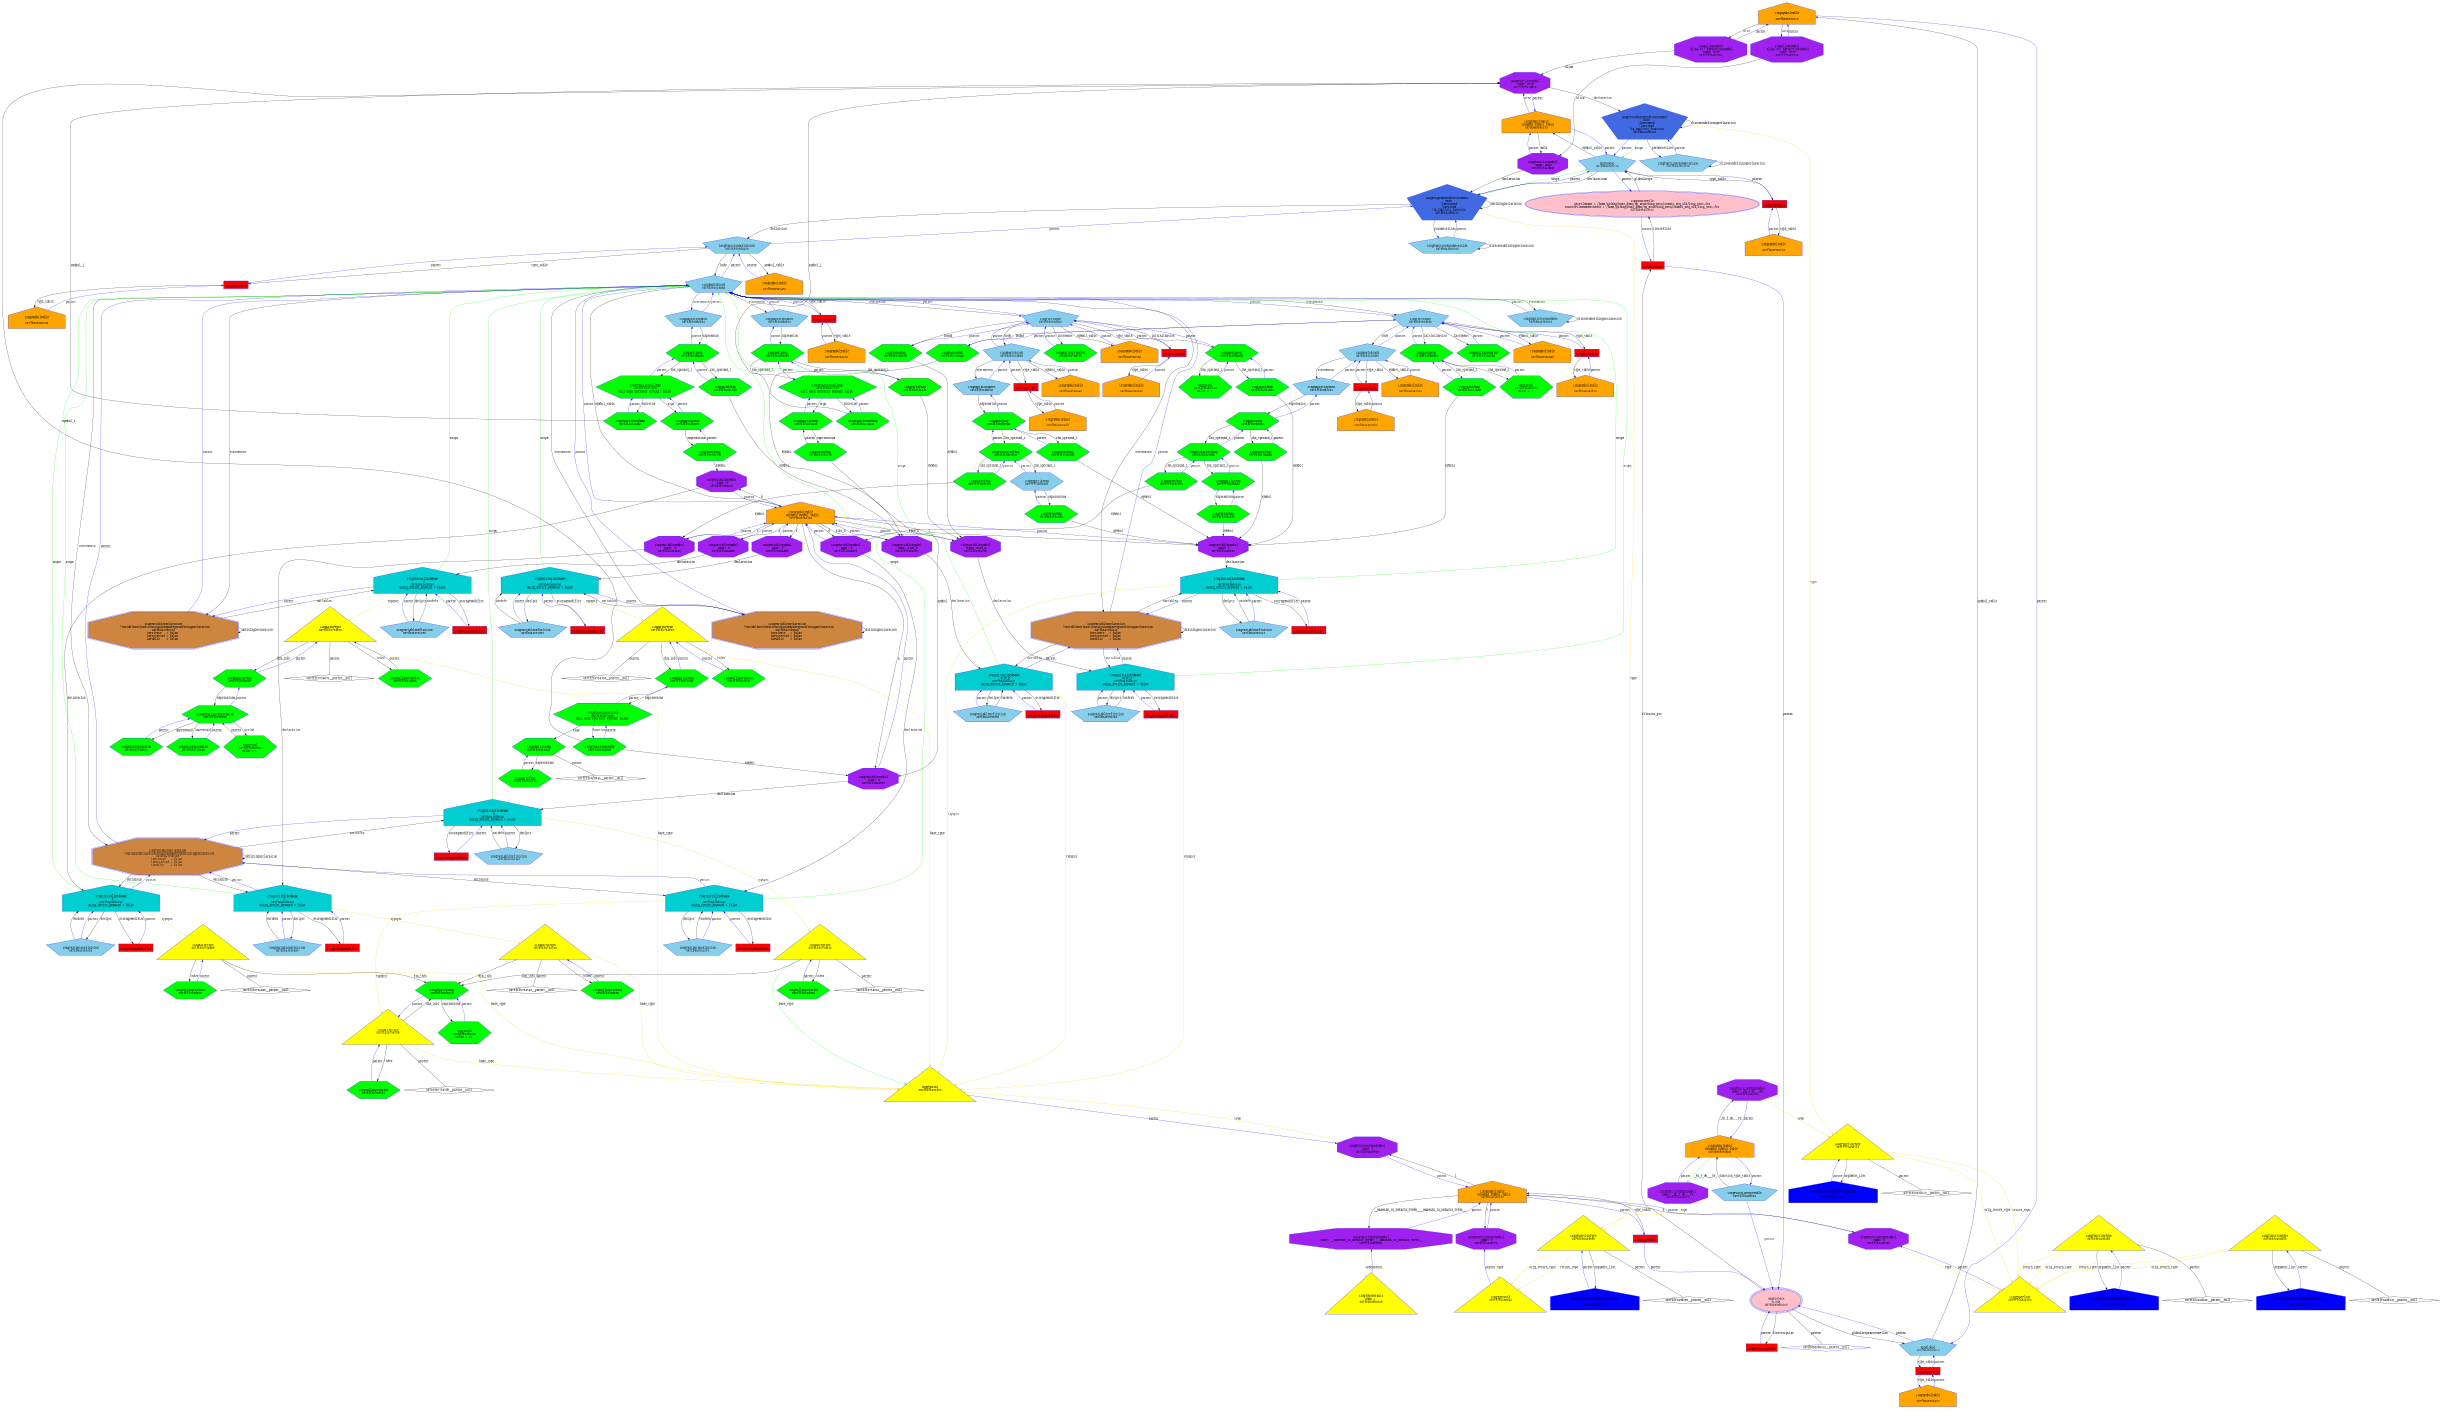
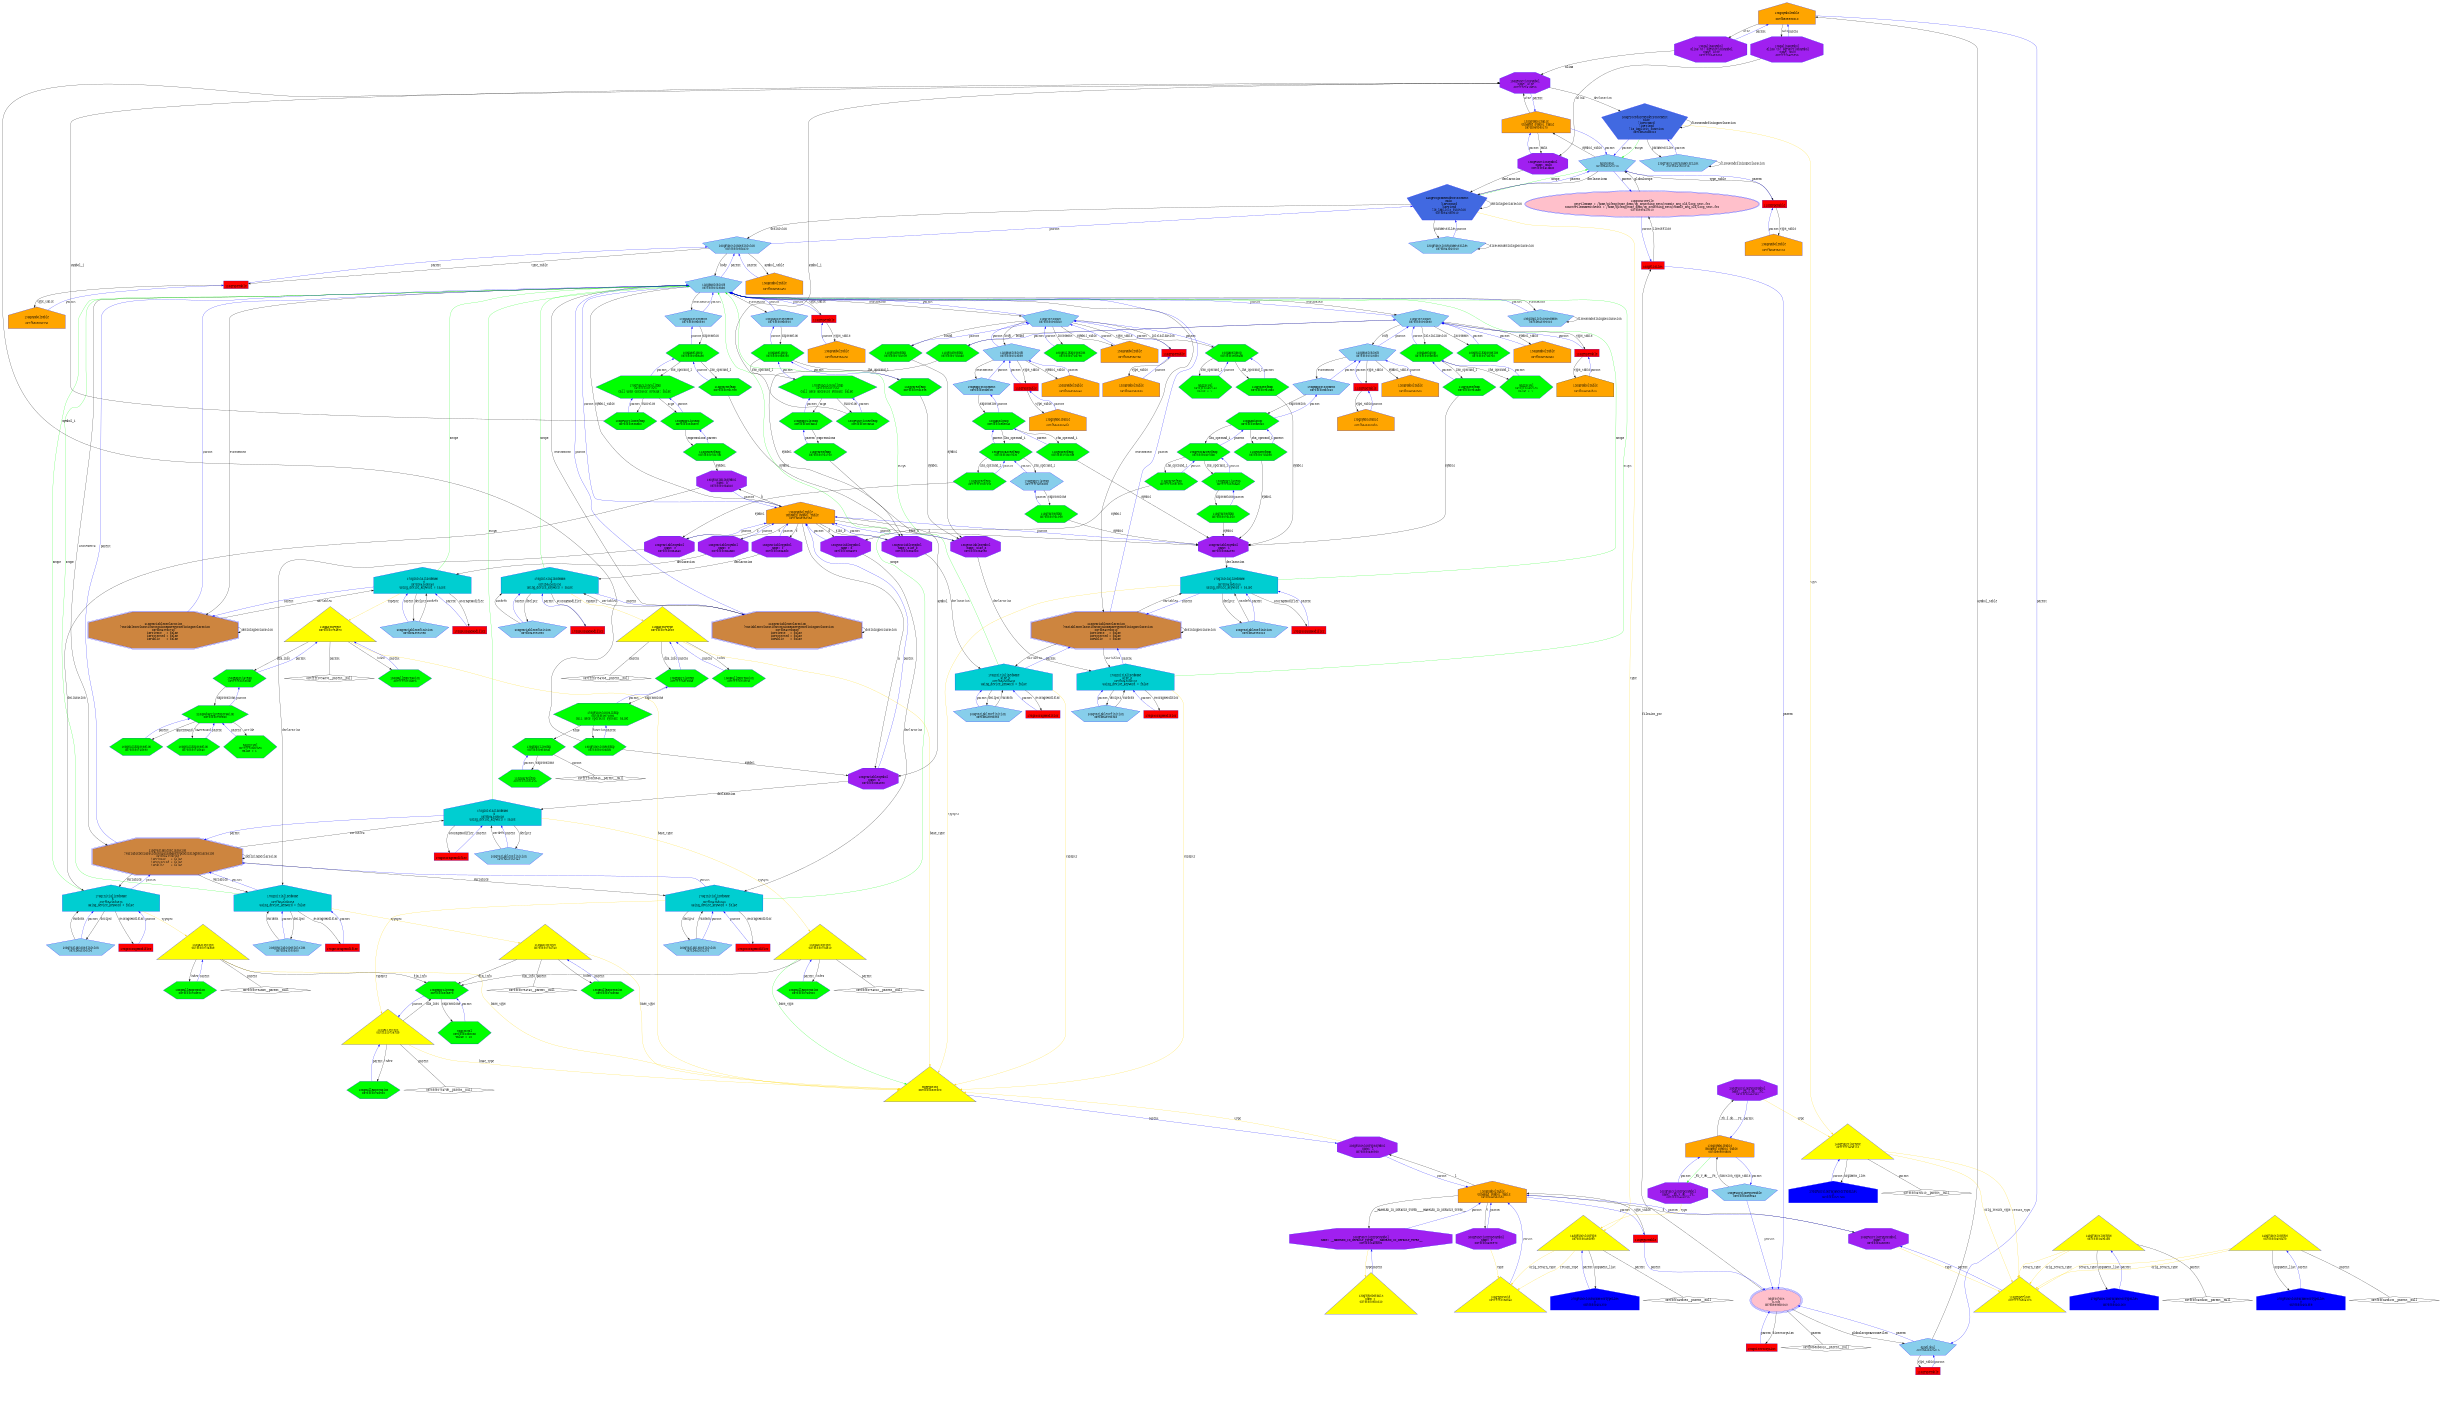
(915, 387) -> (915, 387)
(1585, 387) -> (1585, 387)
(1485, 1268) -> (1522, 1243)
(1826, 1348) -> (1826, 1348)
(1928, 1397) -> none
